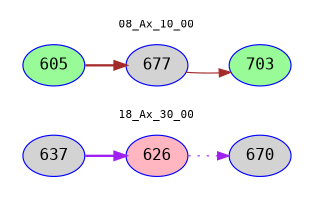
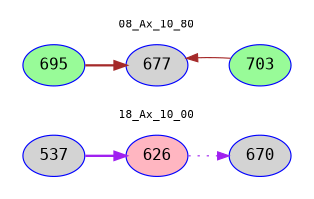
(157, 25) -> (157, 25)
(54, 65) -> (54, 65)
(203, 73) -> (214, 58)
(157, 115) -> (157, 115)
(54, 156) -> (54, 156)
